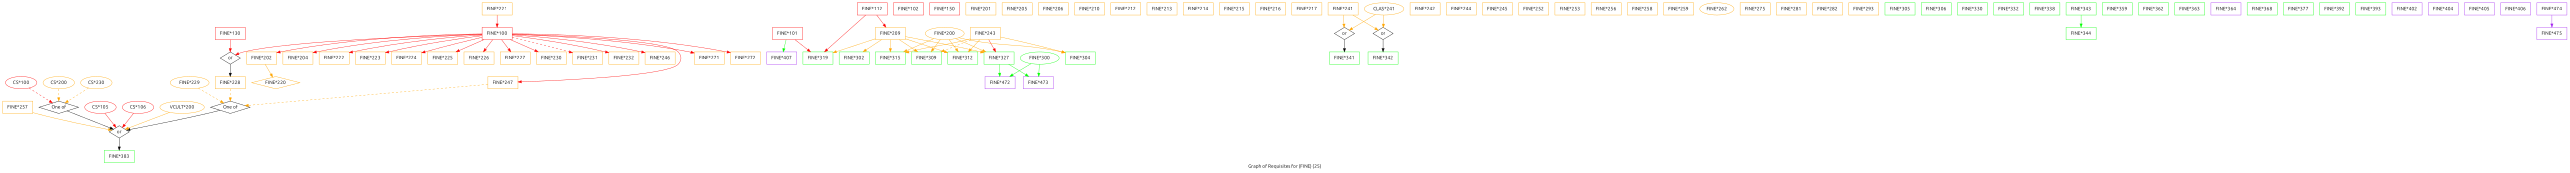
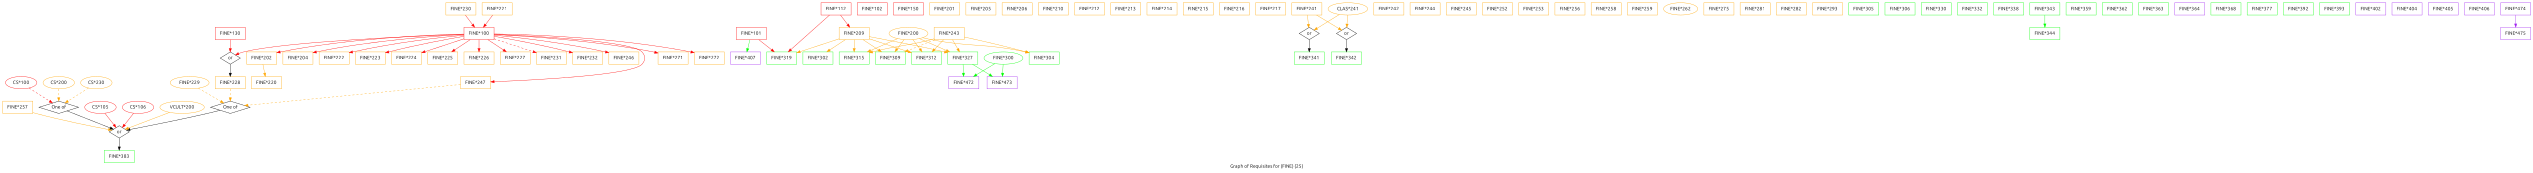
(523, 45) -> (469, 20)
(992, 46) -> (956, 46)
(276, 83) -> (266, 83)
